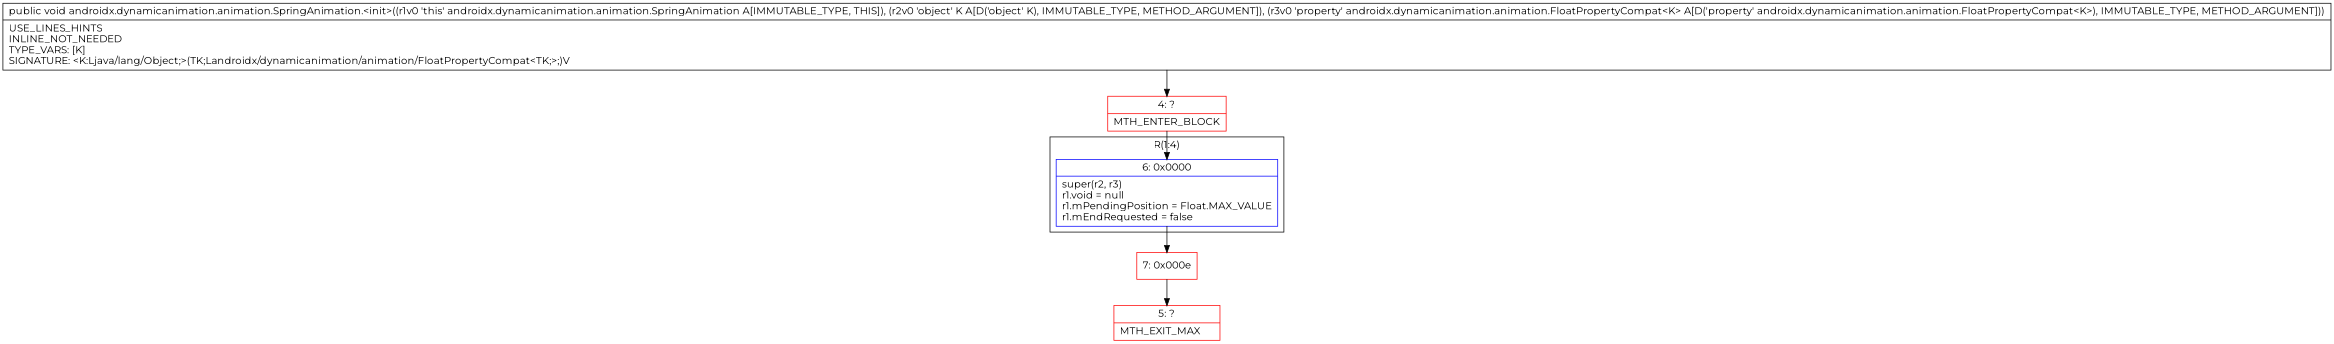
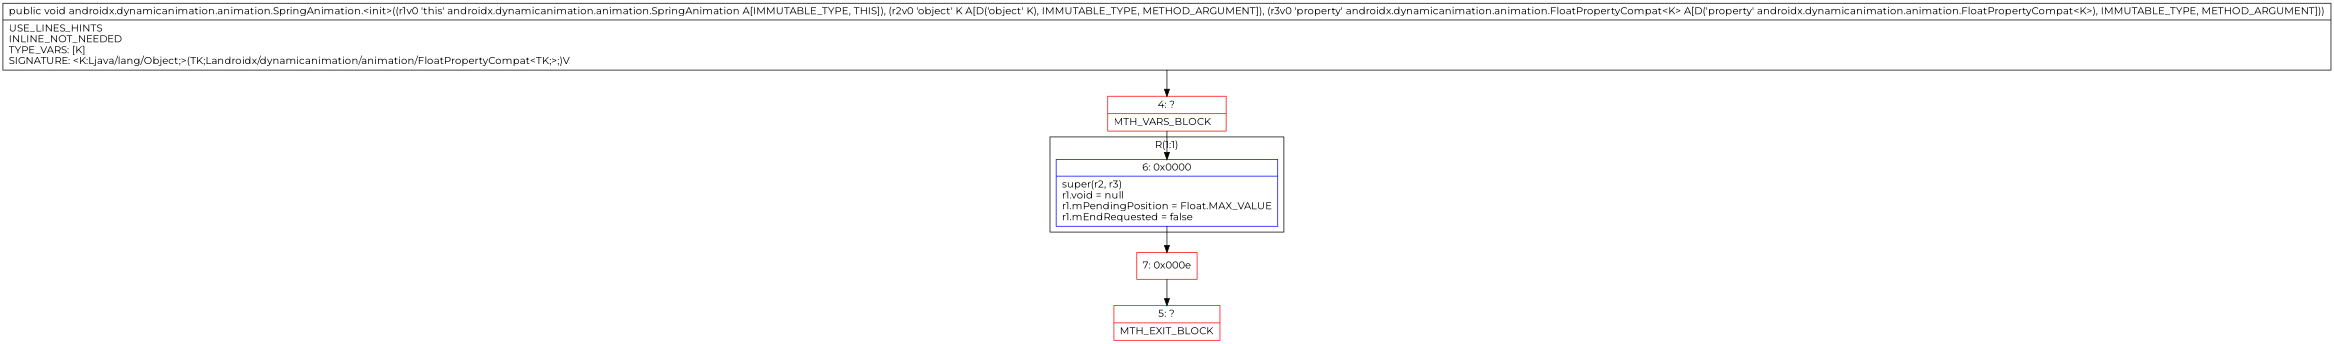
(1167, 122) -> (1163, 122)
(1167, 145) -> (1167, 145)
(1160, 331) -> (1167, 331)
